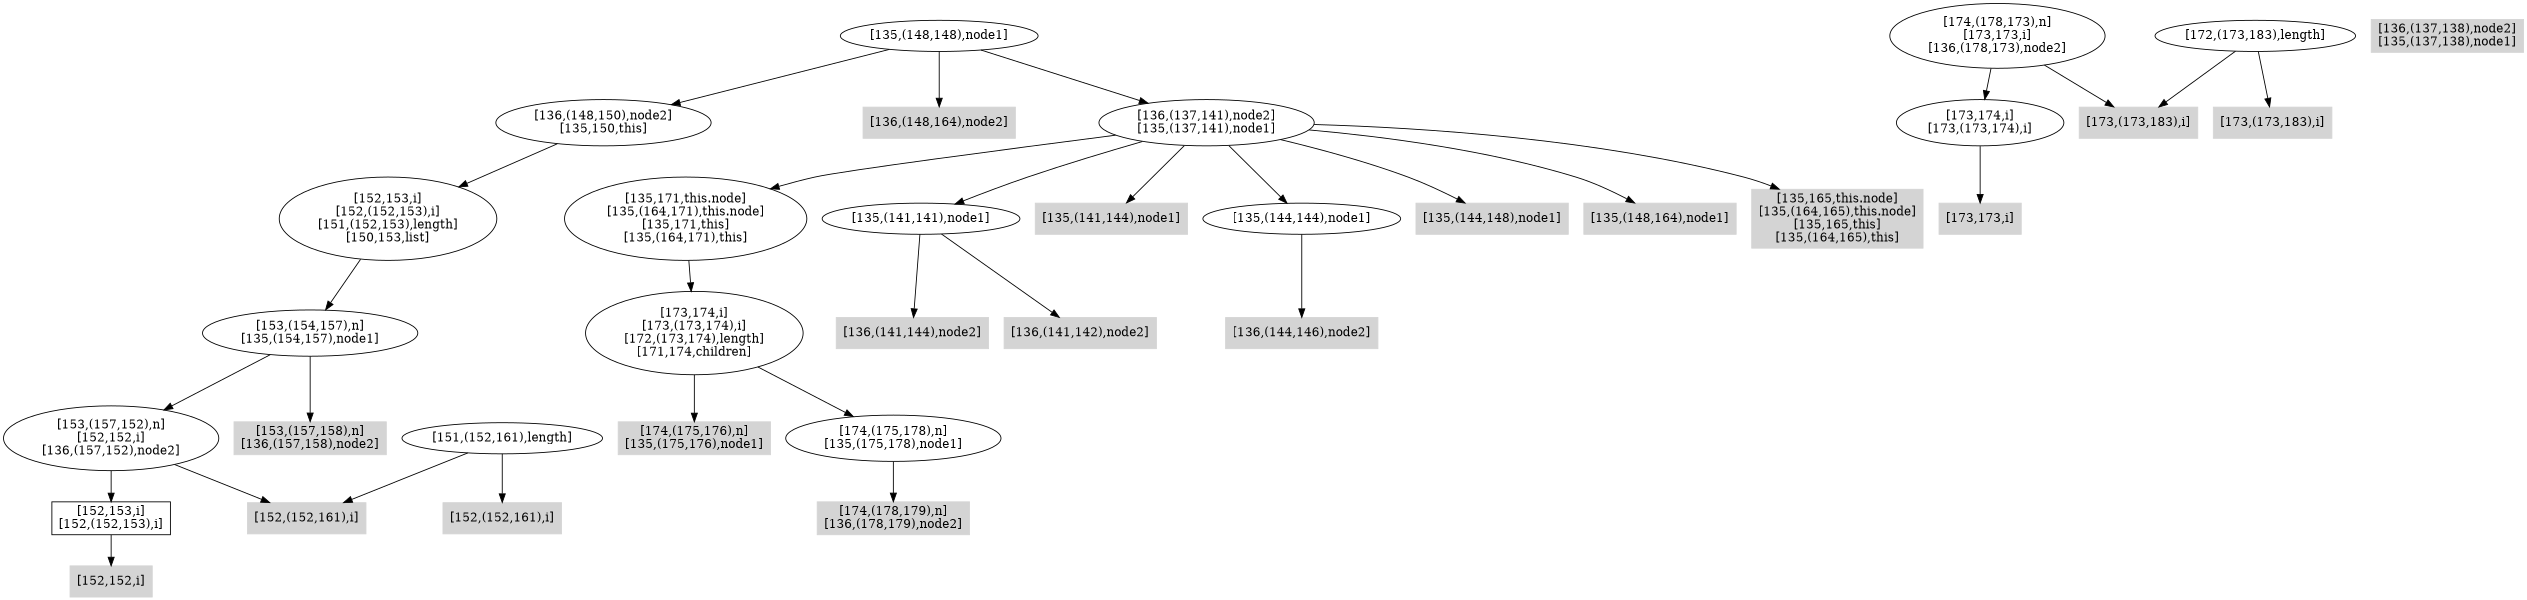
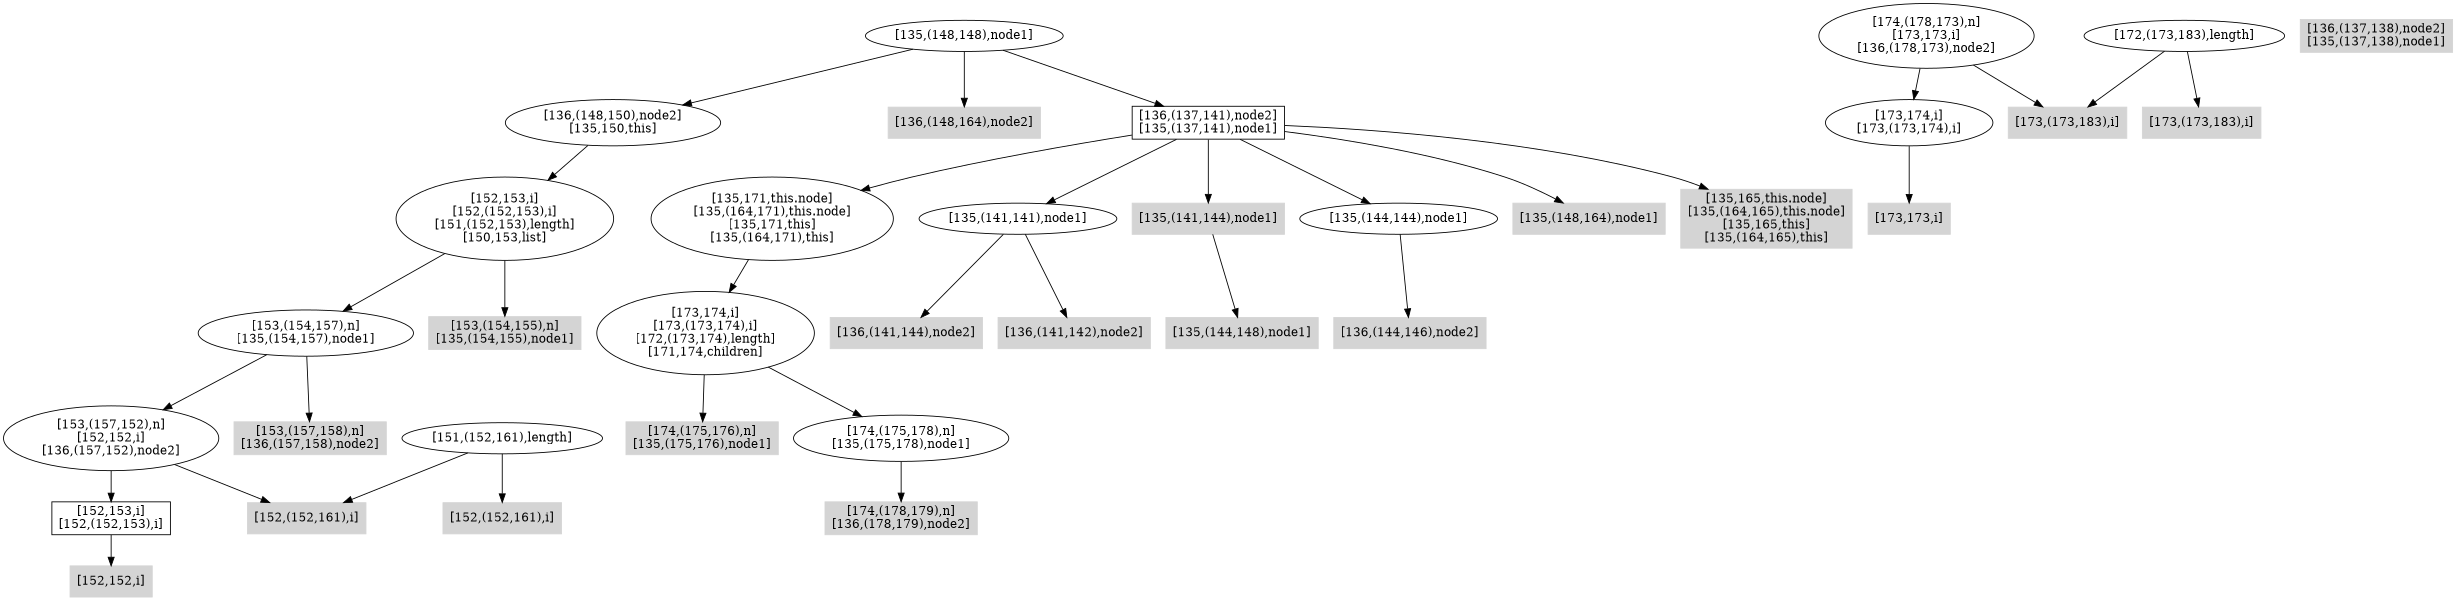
(1207, 123) -> (1208, 123)
(1371, 164) -> (1224, 272)
none -> (505, 333)
